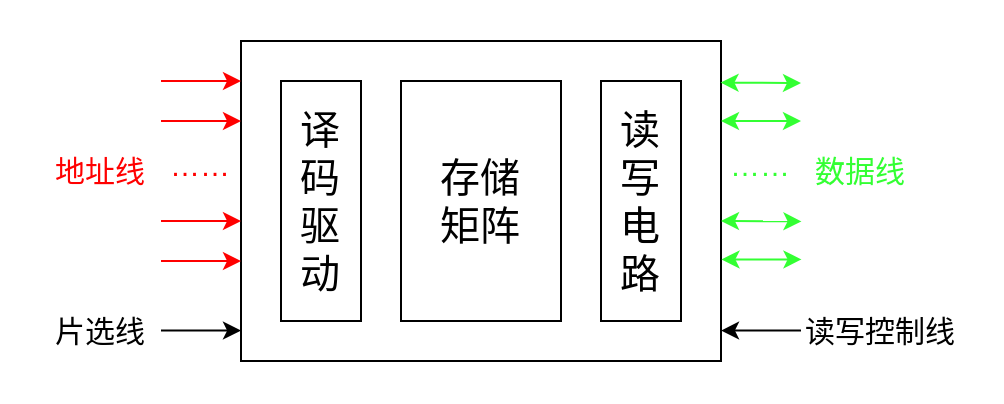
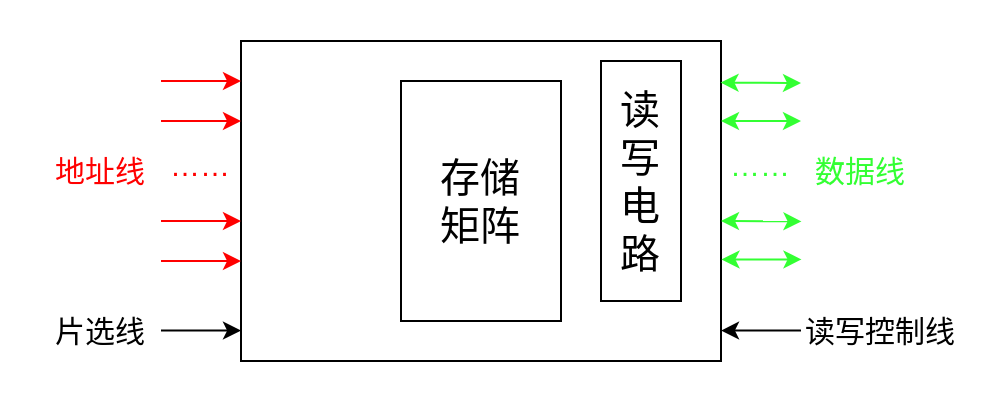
(321, 201) -> none
(641, 201) -> (641, 181)
